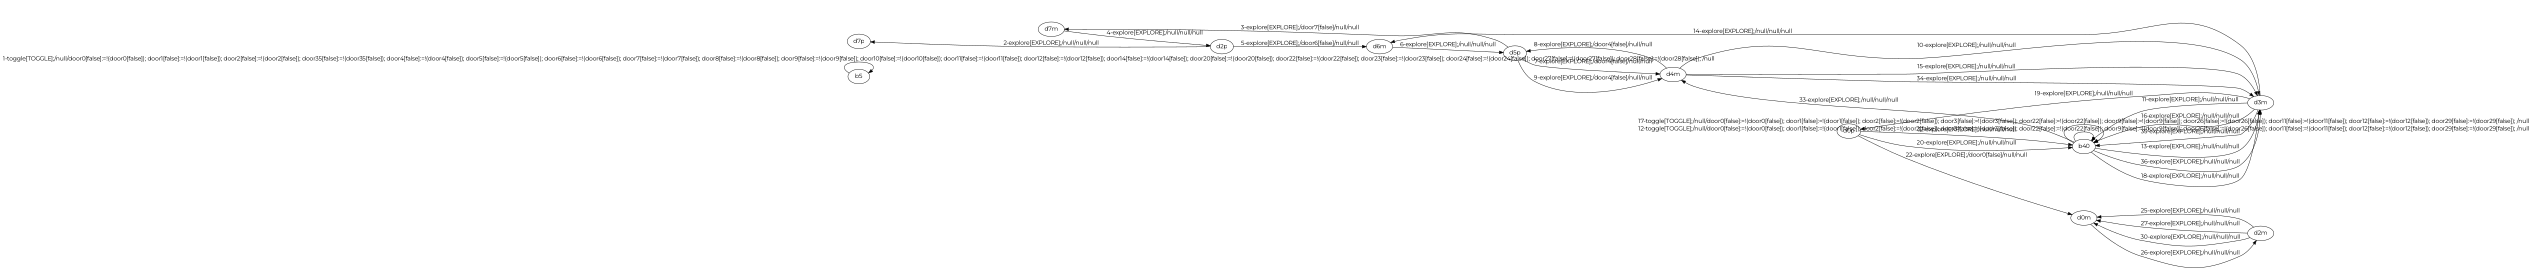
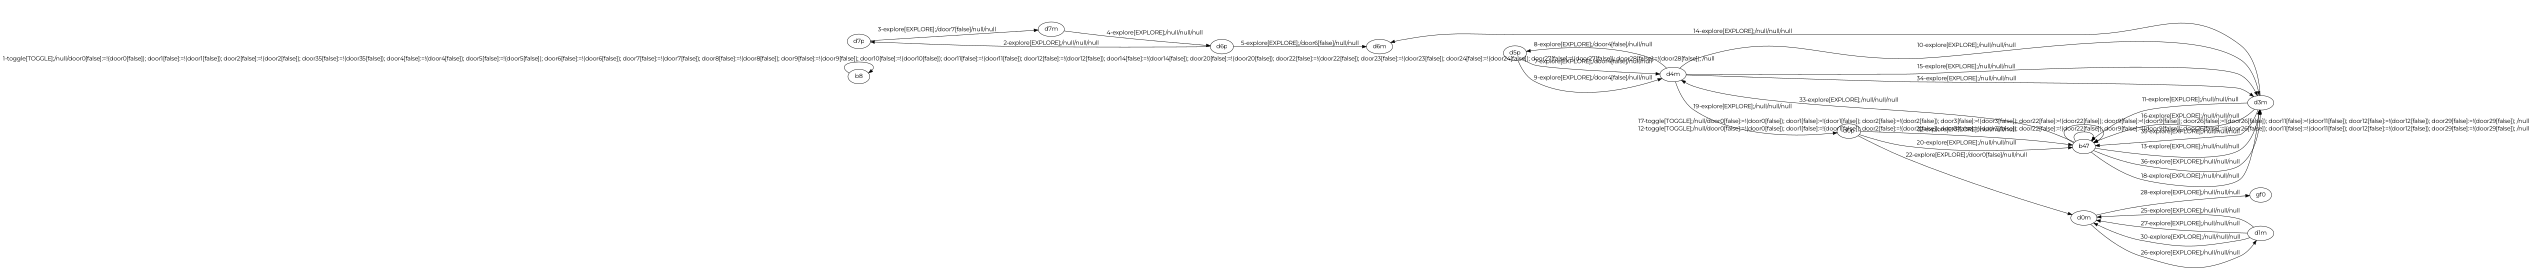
(1290, 32) -> (952, 36)
(1222, 47) -> (1222, 47)
(1446, 50) -> none
(859, 77) -> (859, 77)
(2057, 103) -> (1744, 130)
(2084, 146) -> (2084, 146)
none -> (2261, 195)
(2261, 233) -> (2261, 233)
